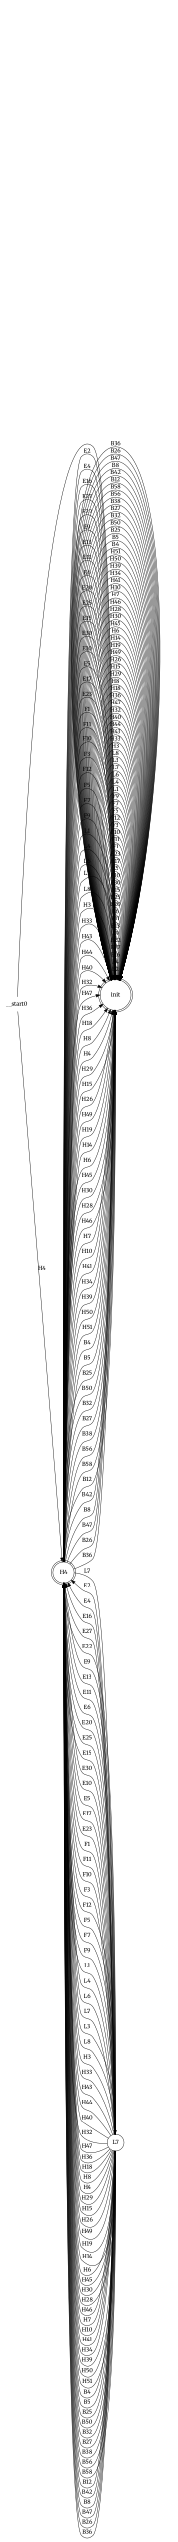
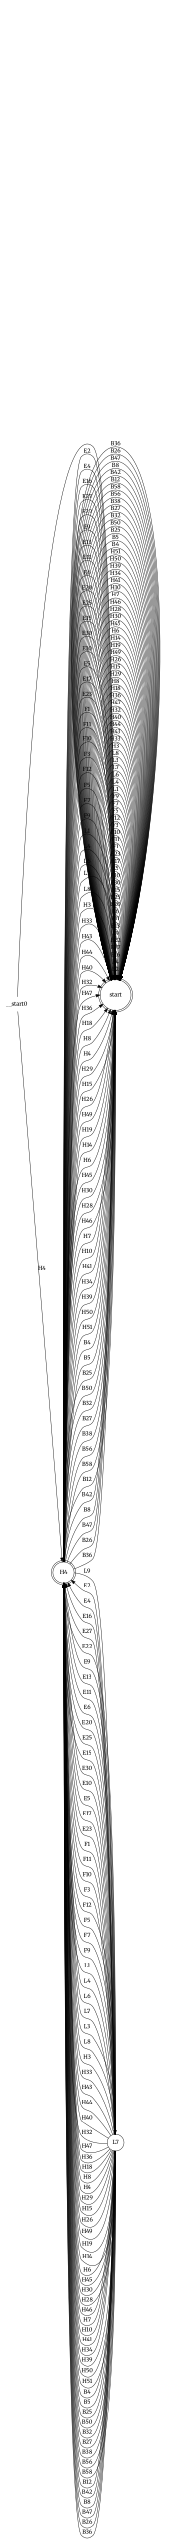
(116, 995) -> (116, 995)
(87, 1571) -> (87, 1571)
